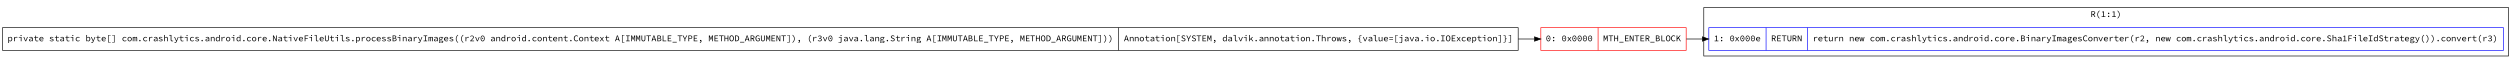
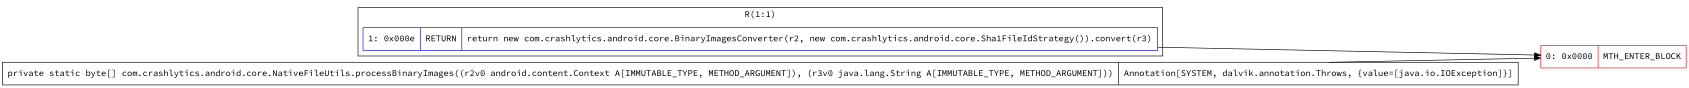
(1694, 39) -> (1346, 51)
